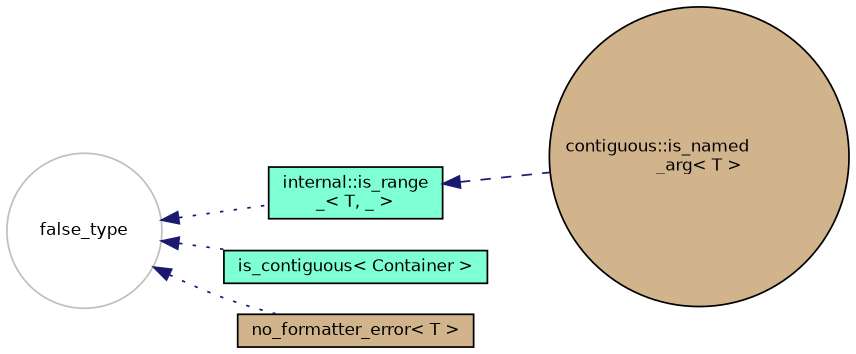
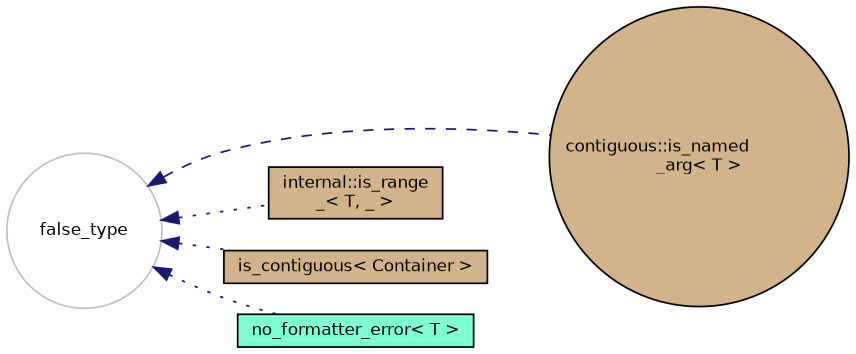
(505, 177) -> (354, 131)
(356, 193) -> (356, 193)
(356, 267) -> (356, 267)
(356, 331) -> (356, 331)
